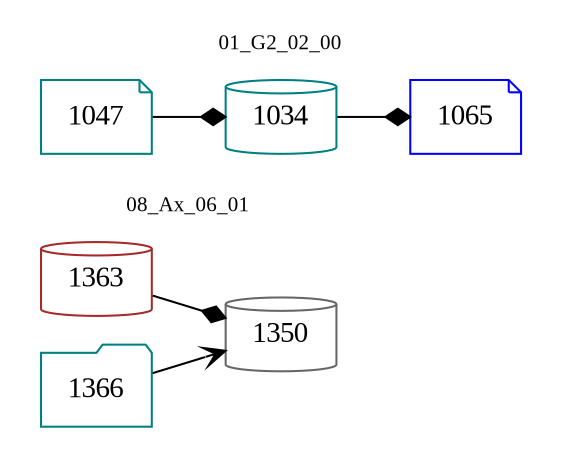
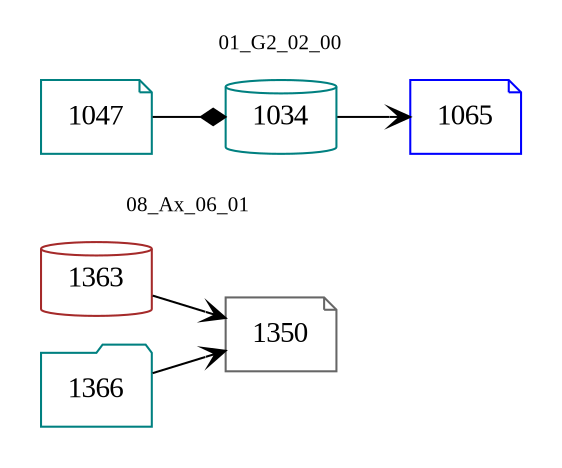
(361, 117) -> (363, 117)
(177, 303) -> (179, 304)
(281, 334) -> (281, 334)
